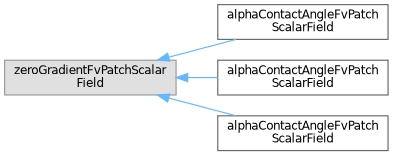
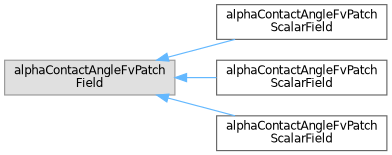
(90, 78) -> (90, 78)
